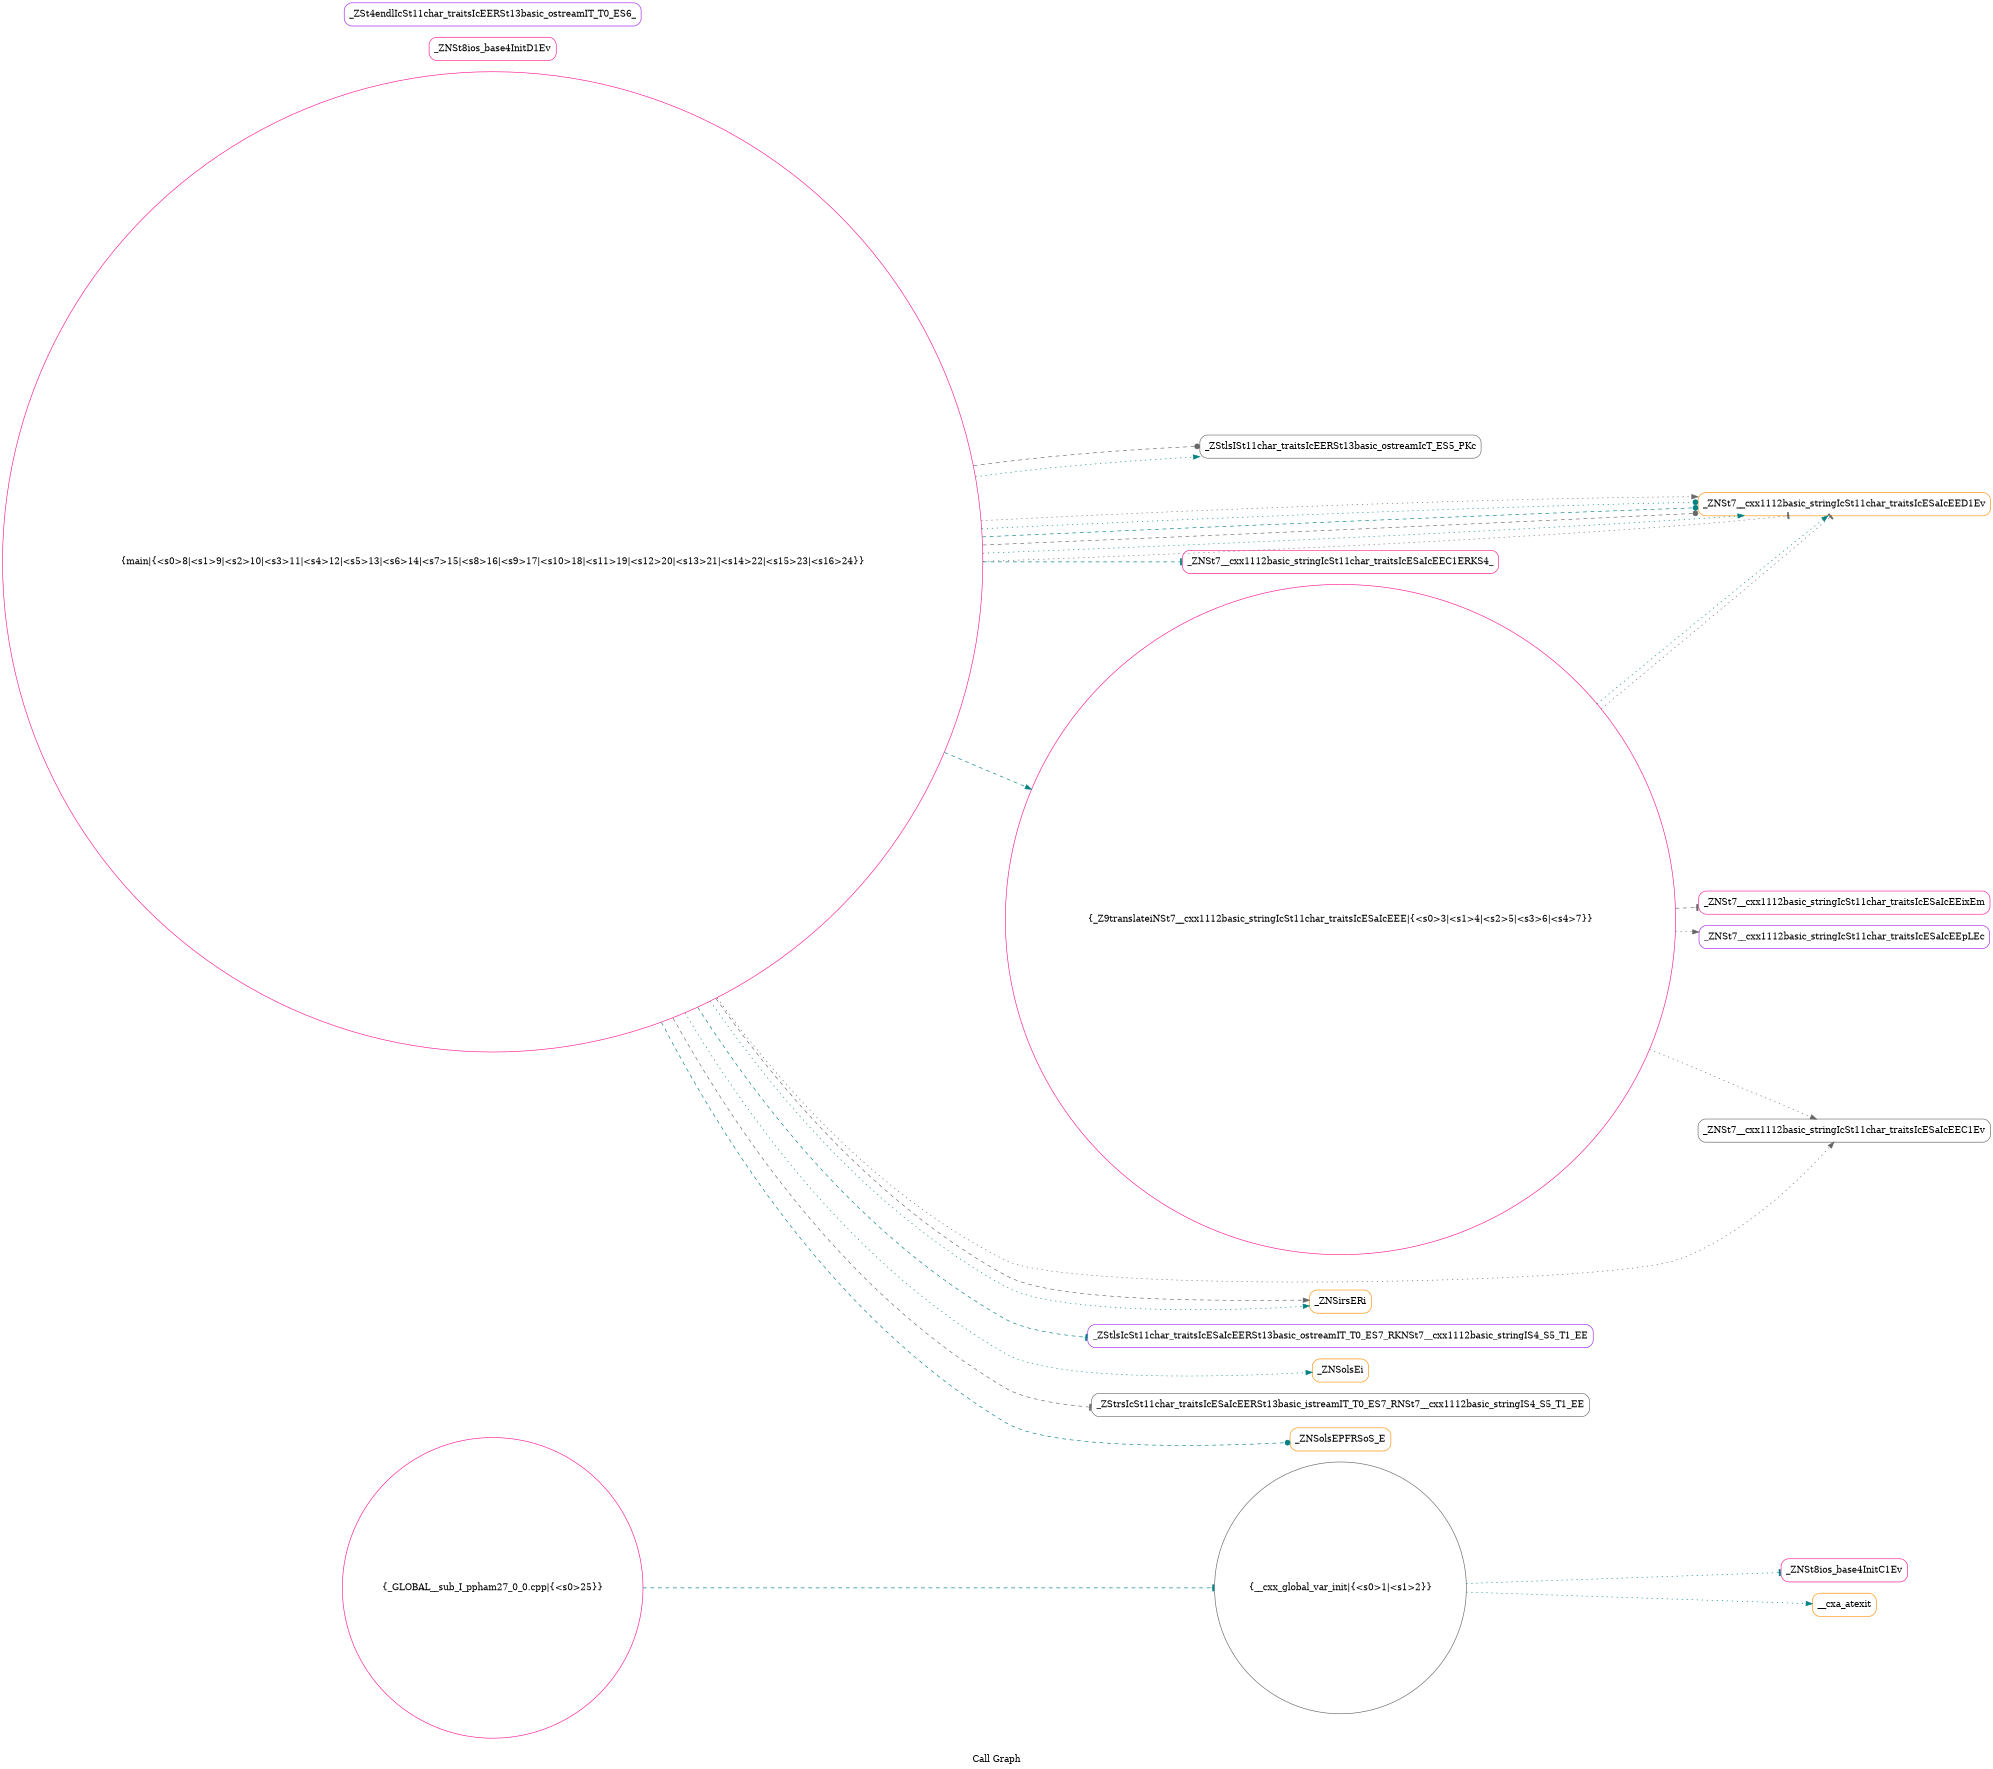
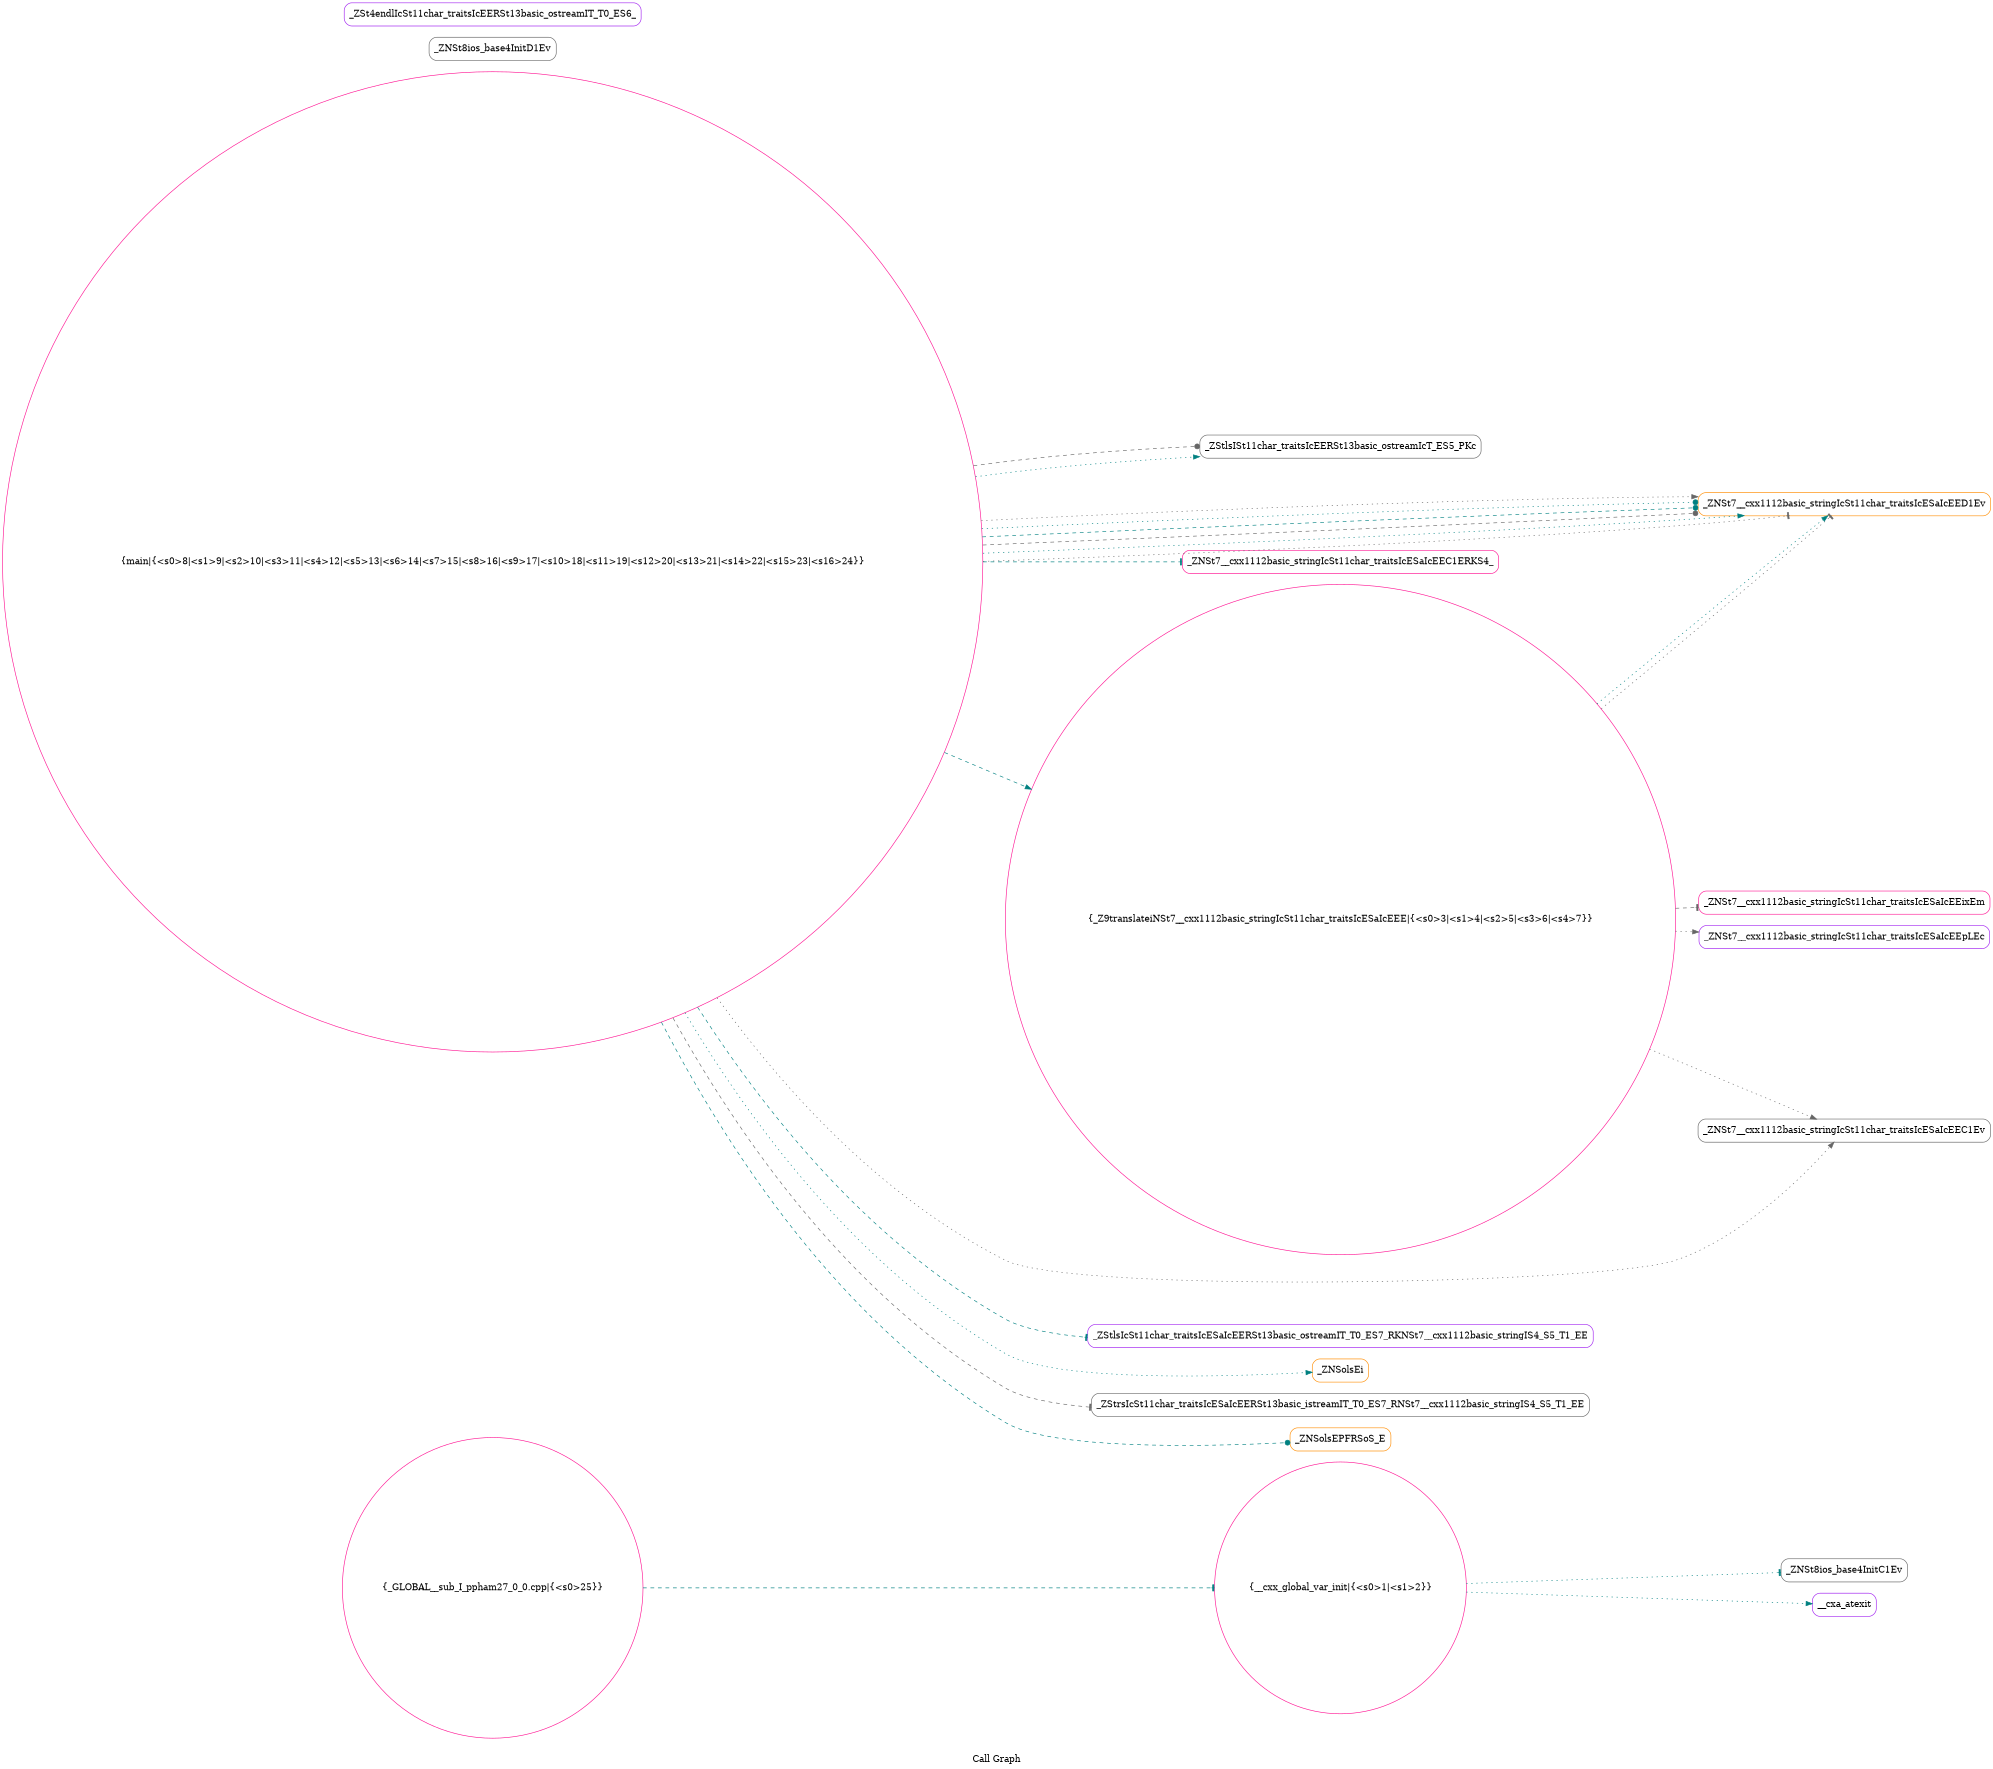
(493, 49) -> (493, 49)
(1340, 1302) -> none
(1844, 1570) -> (1844, 1570)
(1340, 1588) -> (1340, 1588)
(1844, 1605) -> (1844, 1605)
